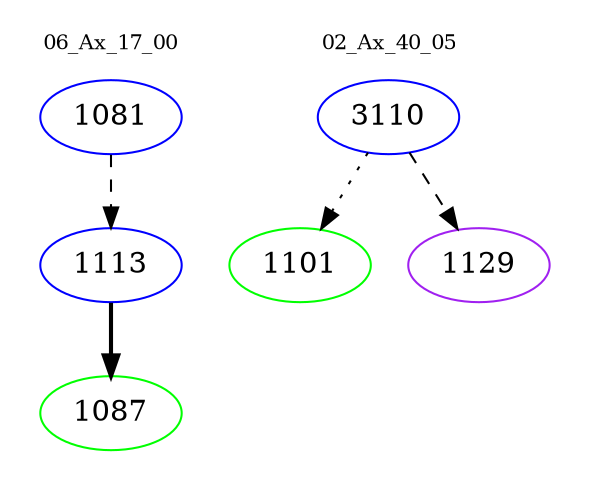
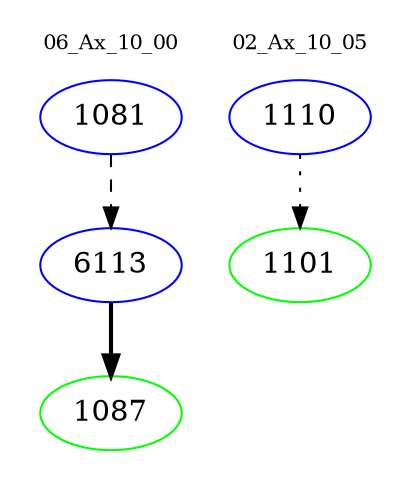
(111, 44) -> (111, 44)
(390, 44) -> (300, 44)
(388, 117) -> (300, 117)
(111, 265) -> (111, 265)
(479, 265) -> none
